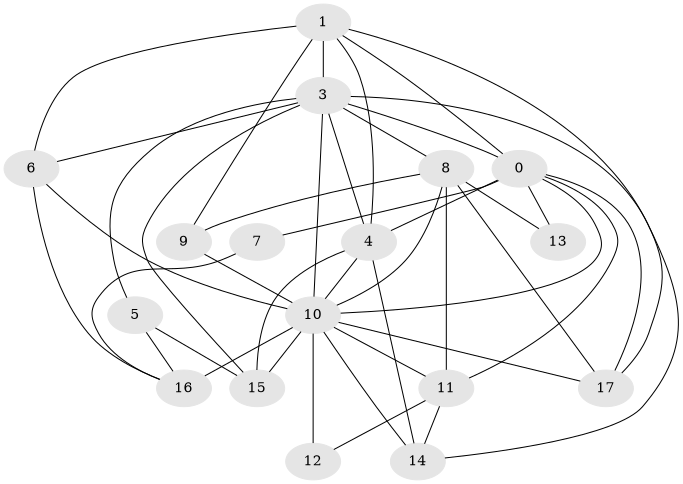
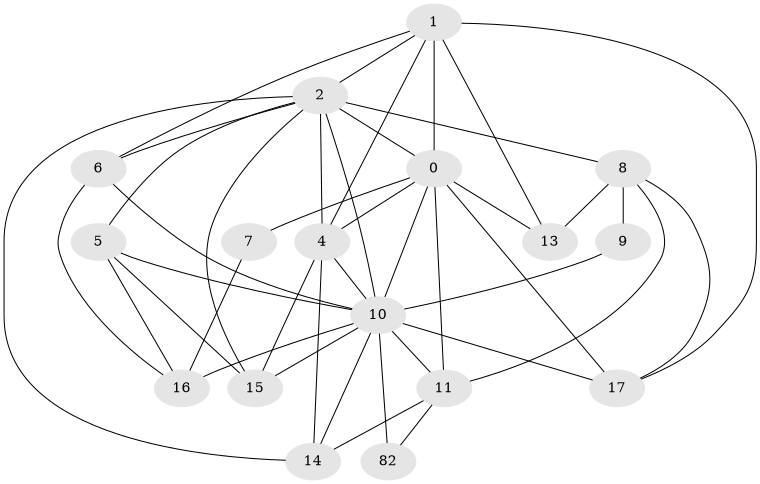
(323, 96) -> (320, 96)
(246, 141) -> (490, 127)
(406, 260) -> (241, 287)
(313, 462) -> (388, 462)
